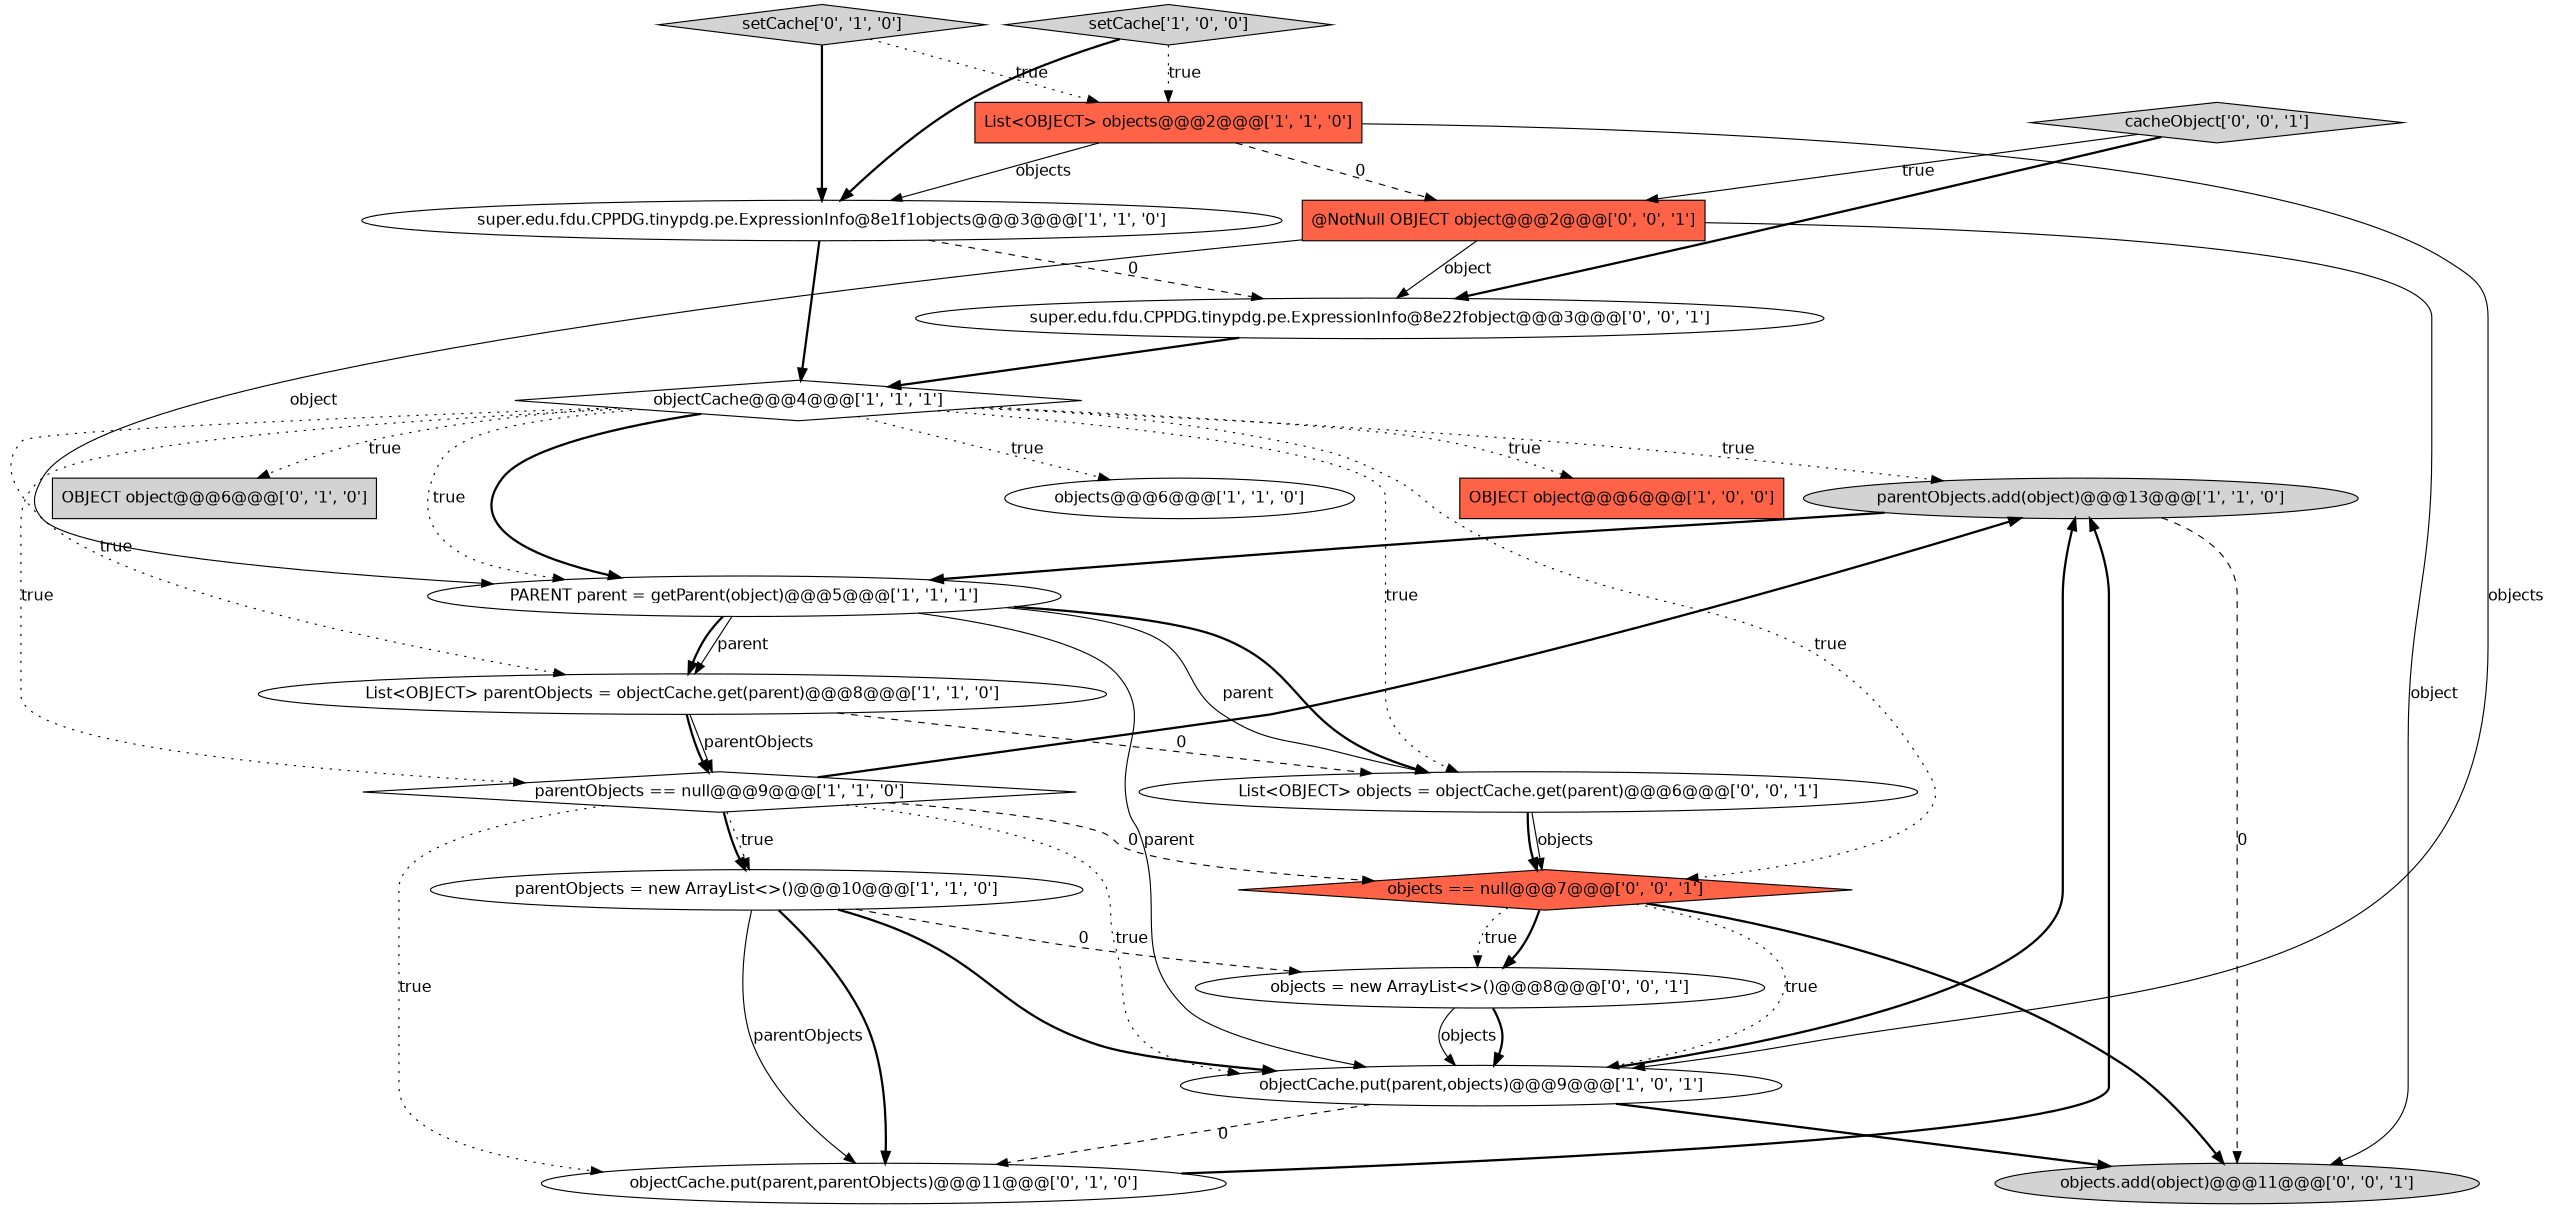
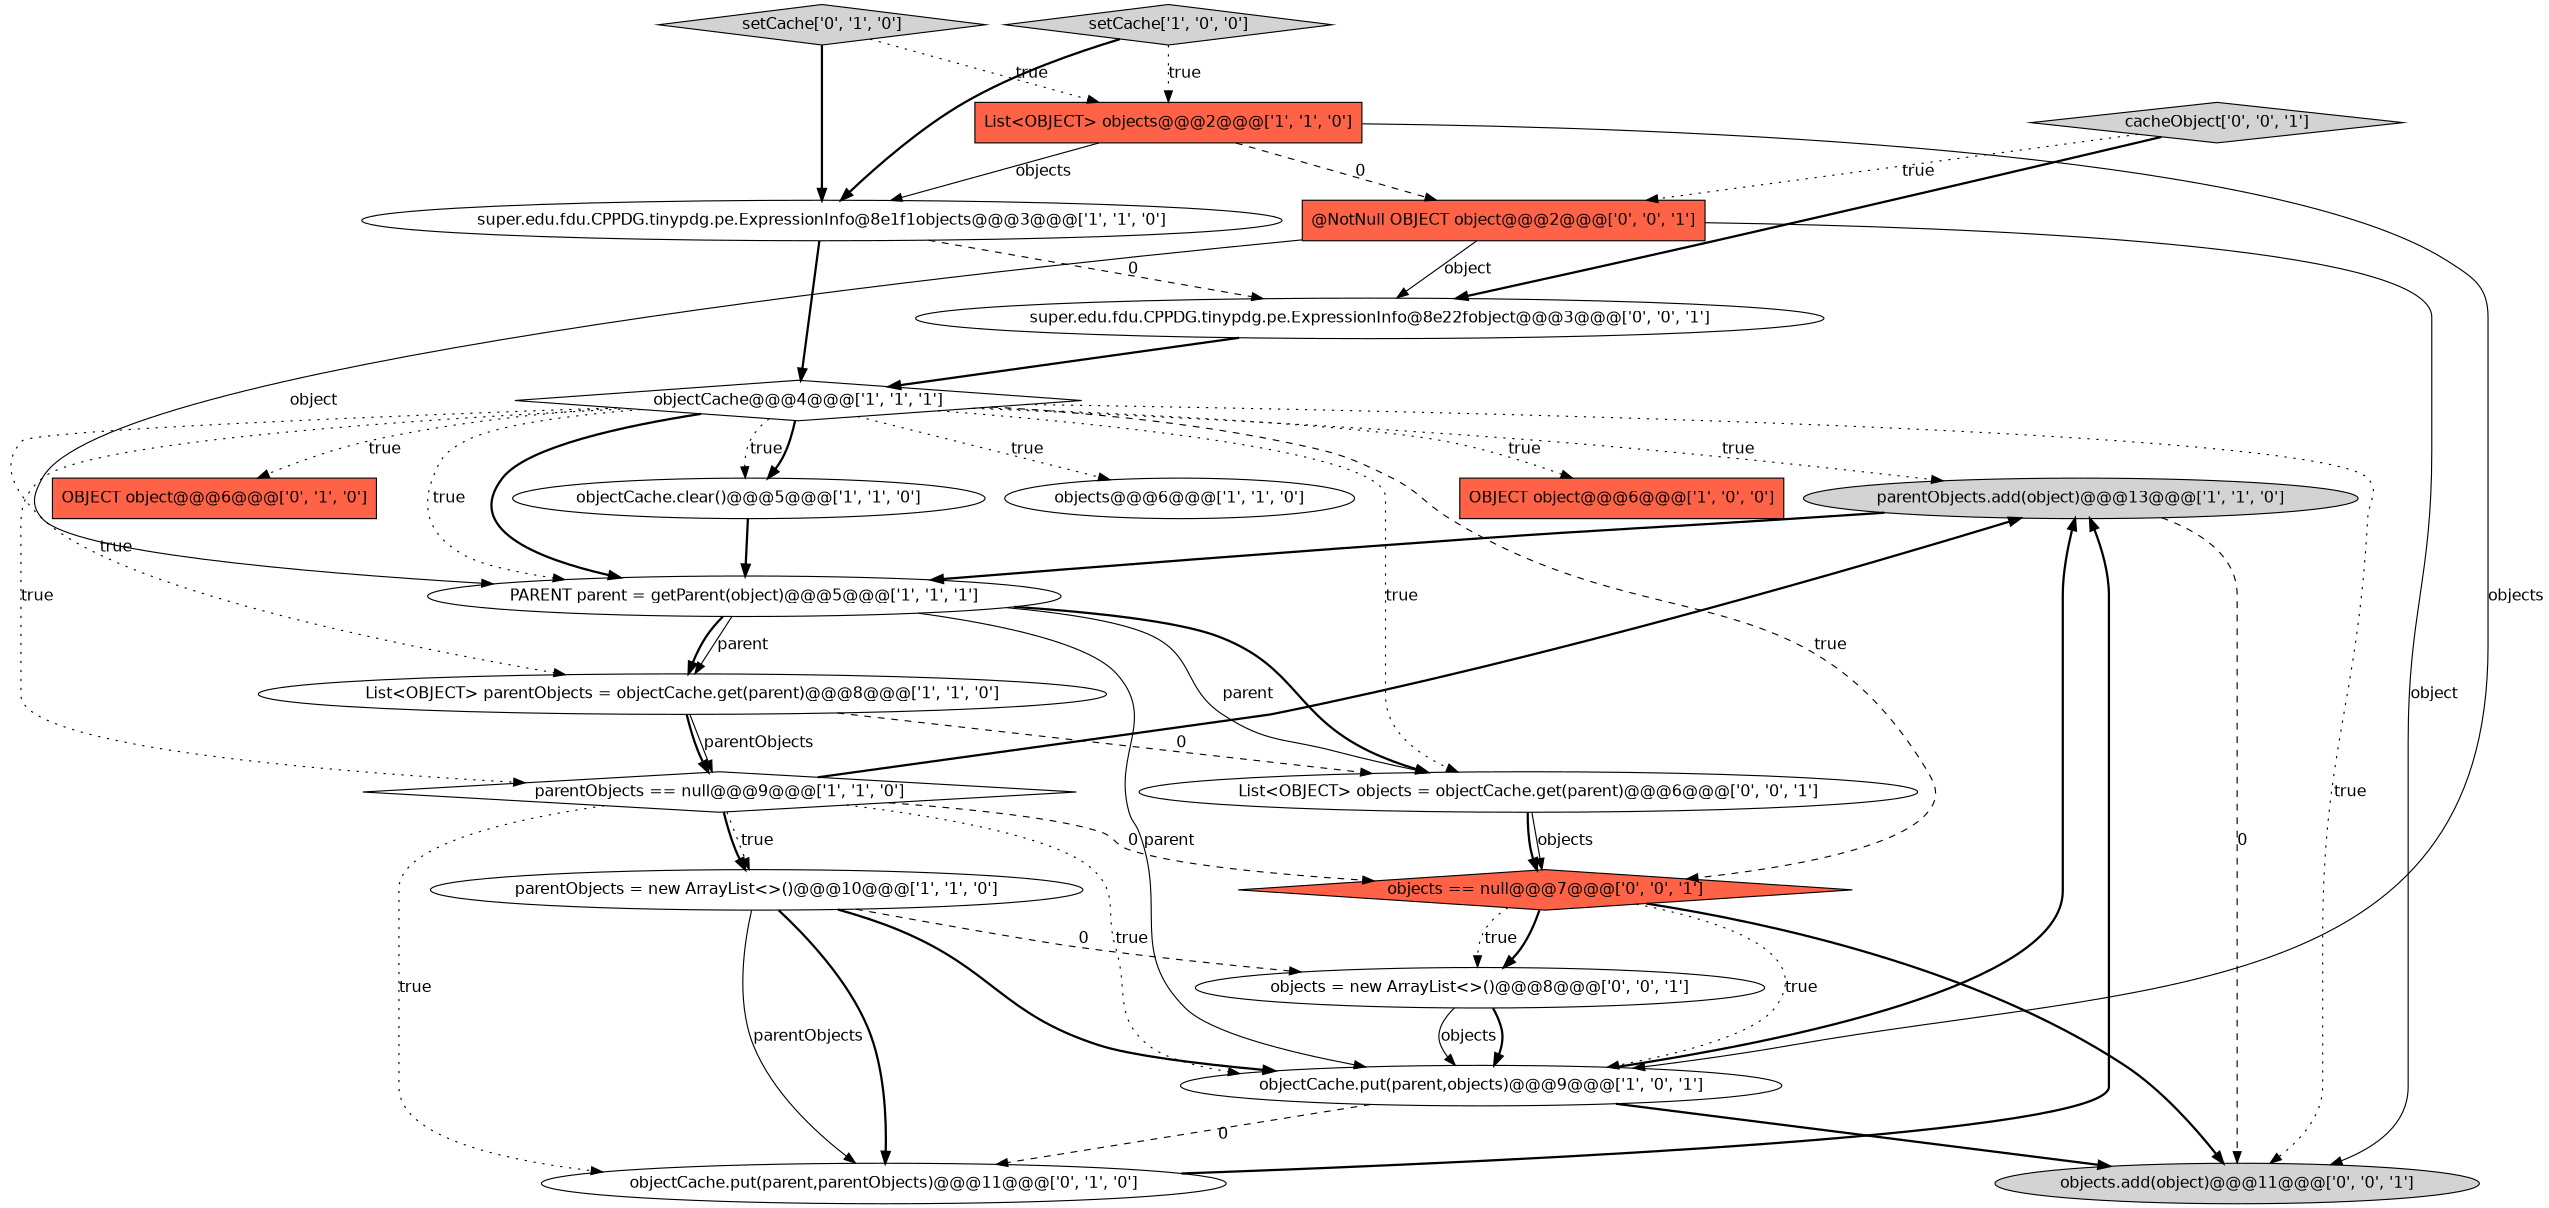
(1898, 167) -> (1898, 167)
none -> (2048, 436)
(214, 498) -> (214, 498)
none -> (749, 498)
(1616, 588) -> (1616, 588)
